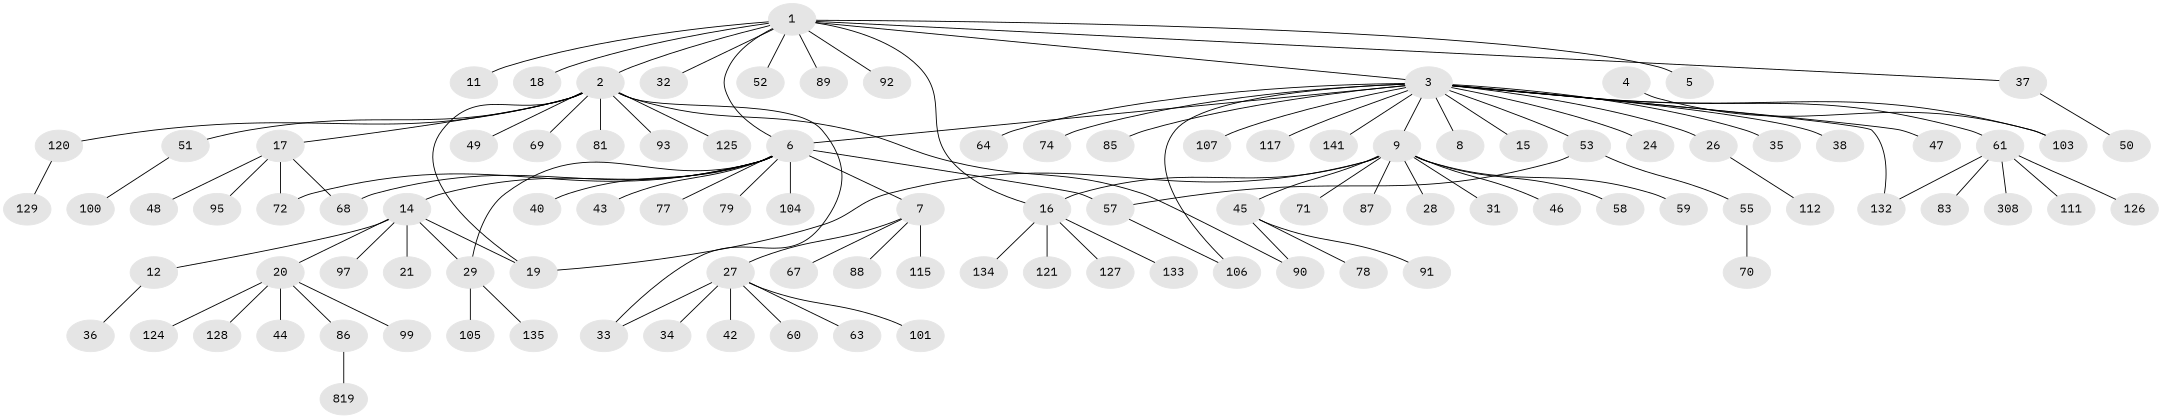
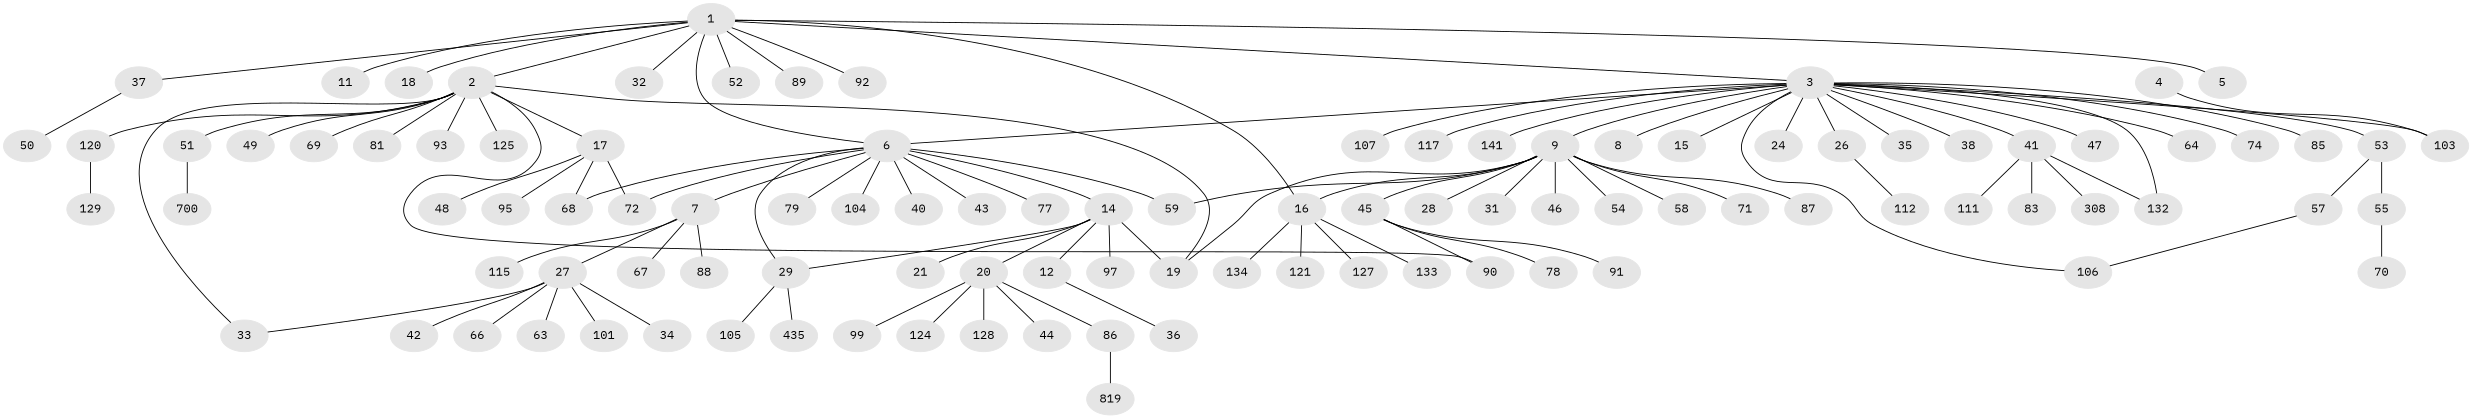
(2000, 146) -> (2032, 146)
(953, 172) -> (1034, 167)
(91, 209) -> (187, 209)
none -> (1619, 209)
(2135, 209) -> none
(534, 336) -> (794, 336)
(794, 336) -> (477, 336)
